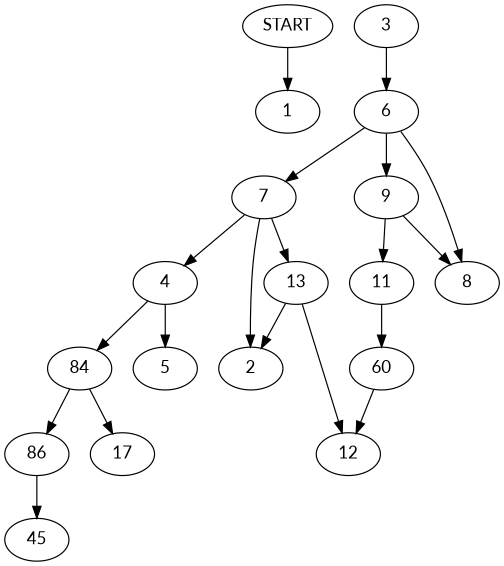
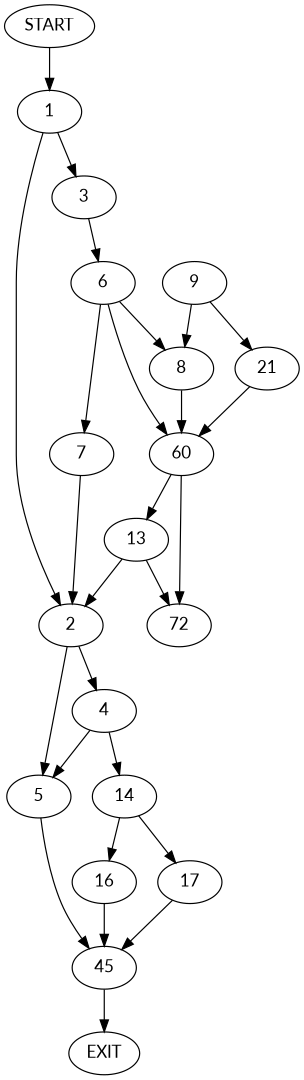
none -> (65, 149)
(386, 149) -> (129, 367)
(278, 234) -> (162, 492)
(219, 236) -> (85, 663)
(382, 283) -> (267, 369)
none -> (16, 365)
(80, 369) -> (124, 797)
none -> (182, 406)
(37, 454) -> (104, 882)
(348, 454) -> (179, 625)
none -> (56, 705)
none -> (53, 881)
none -> (151, 921)
none -> (104, 1053)
